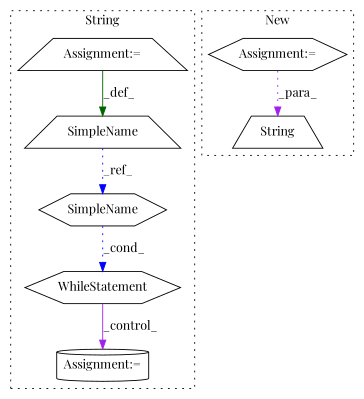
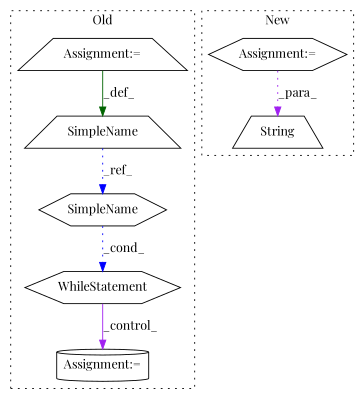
(103, 21) -> (103, 21)
